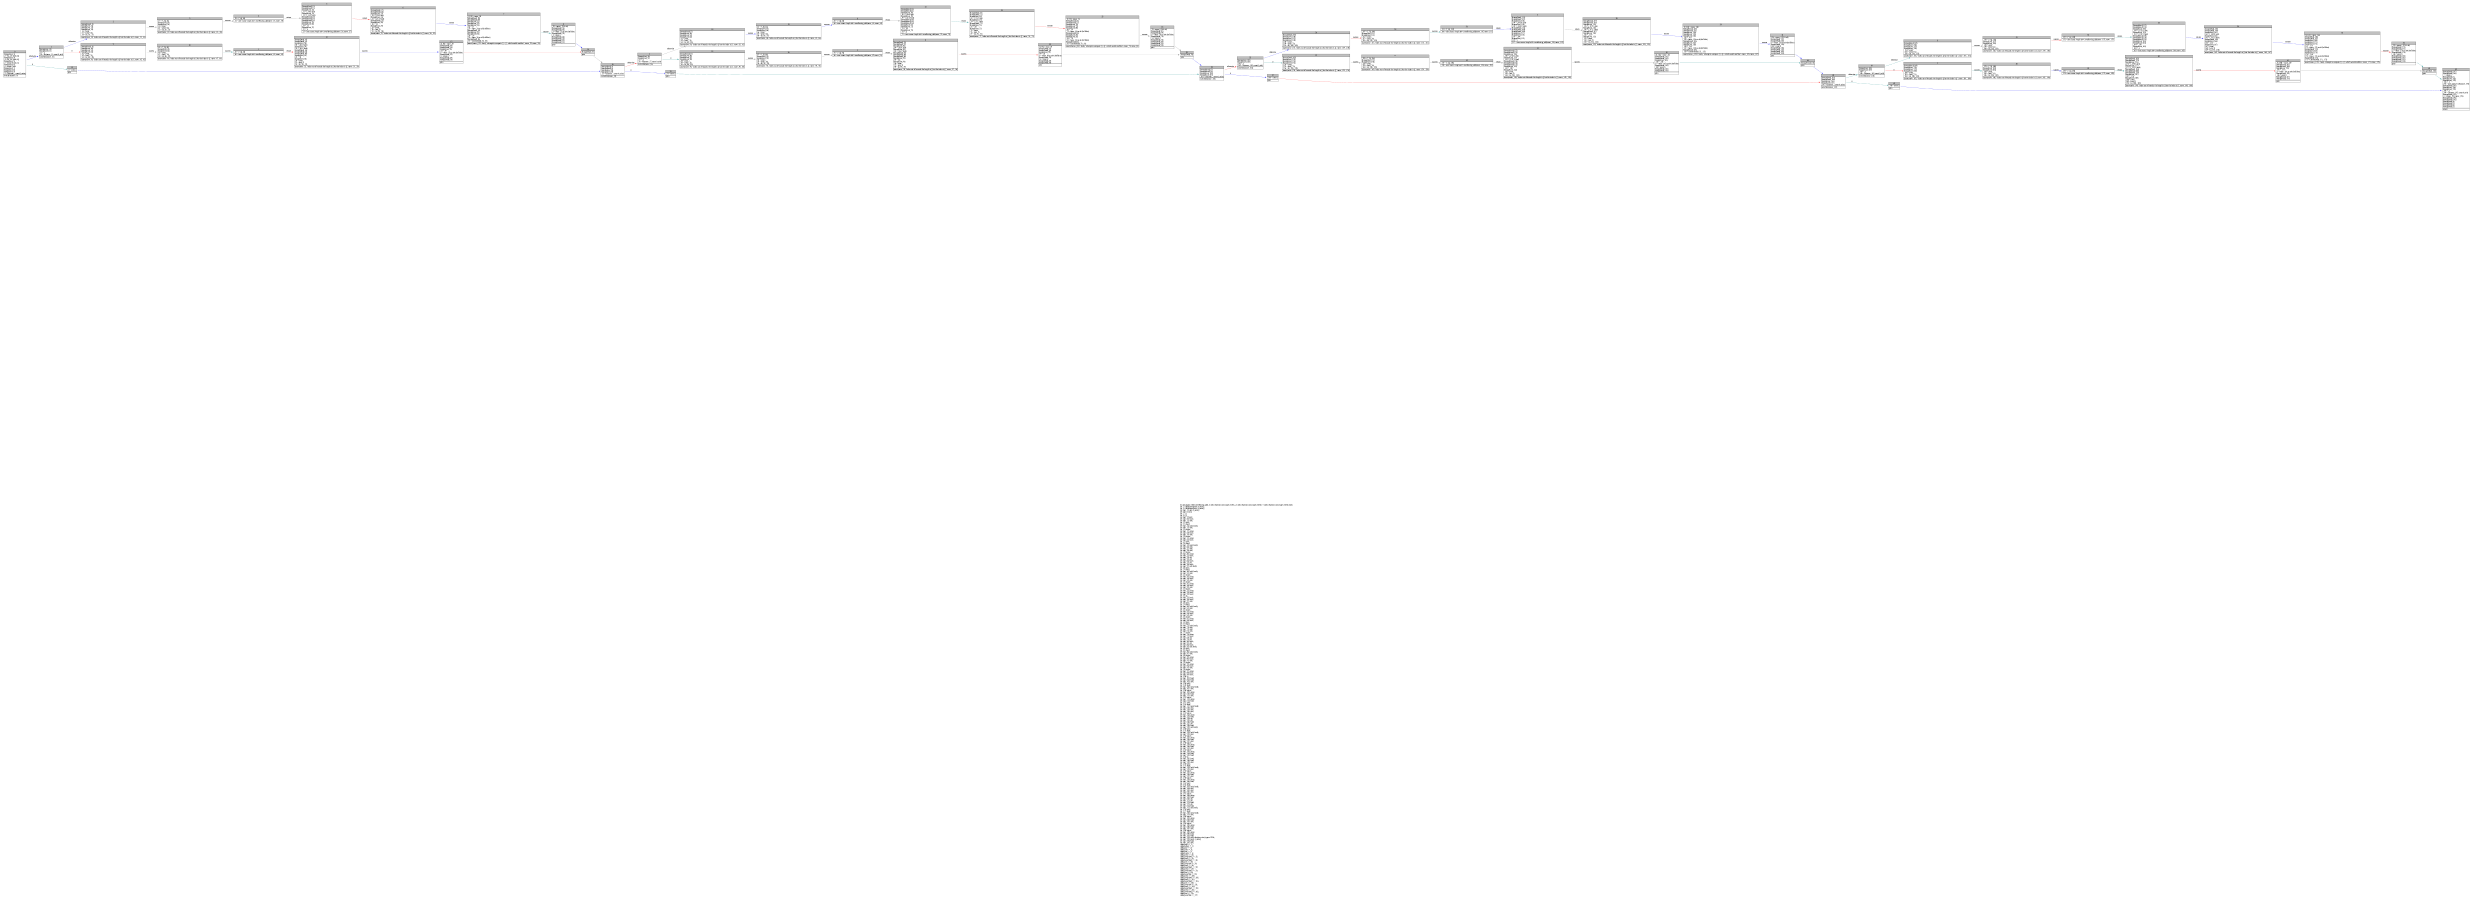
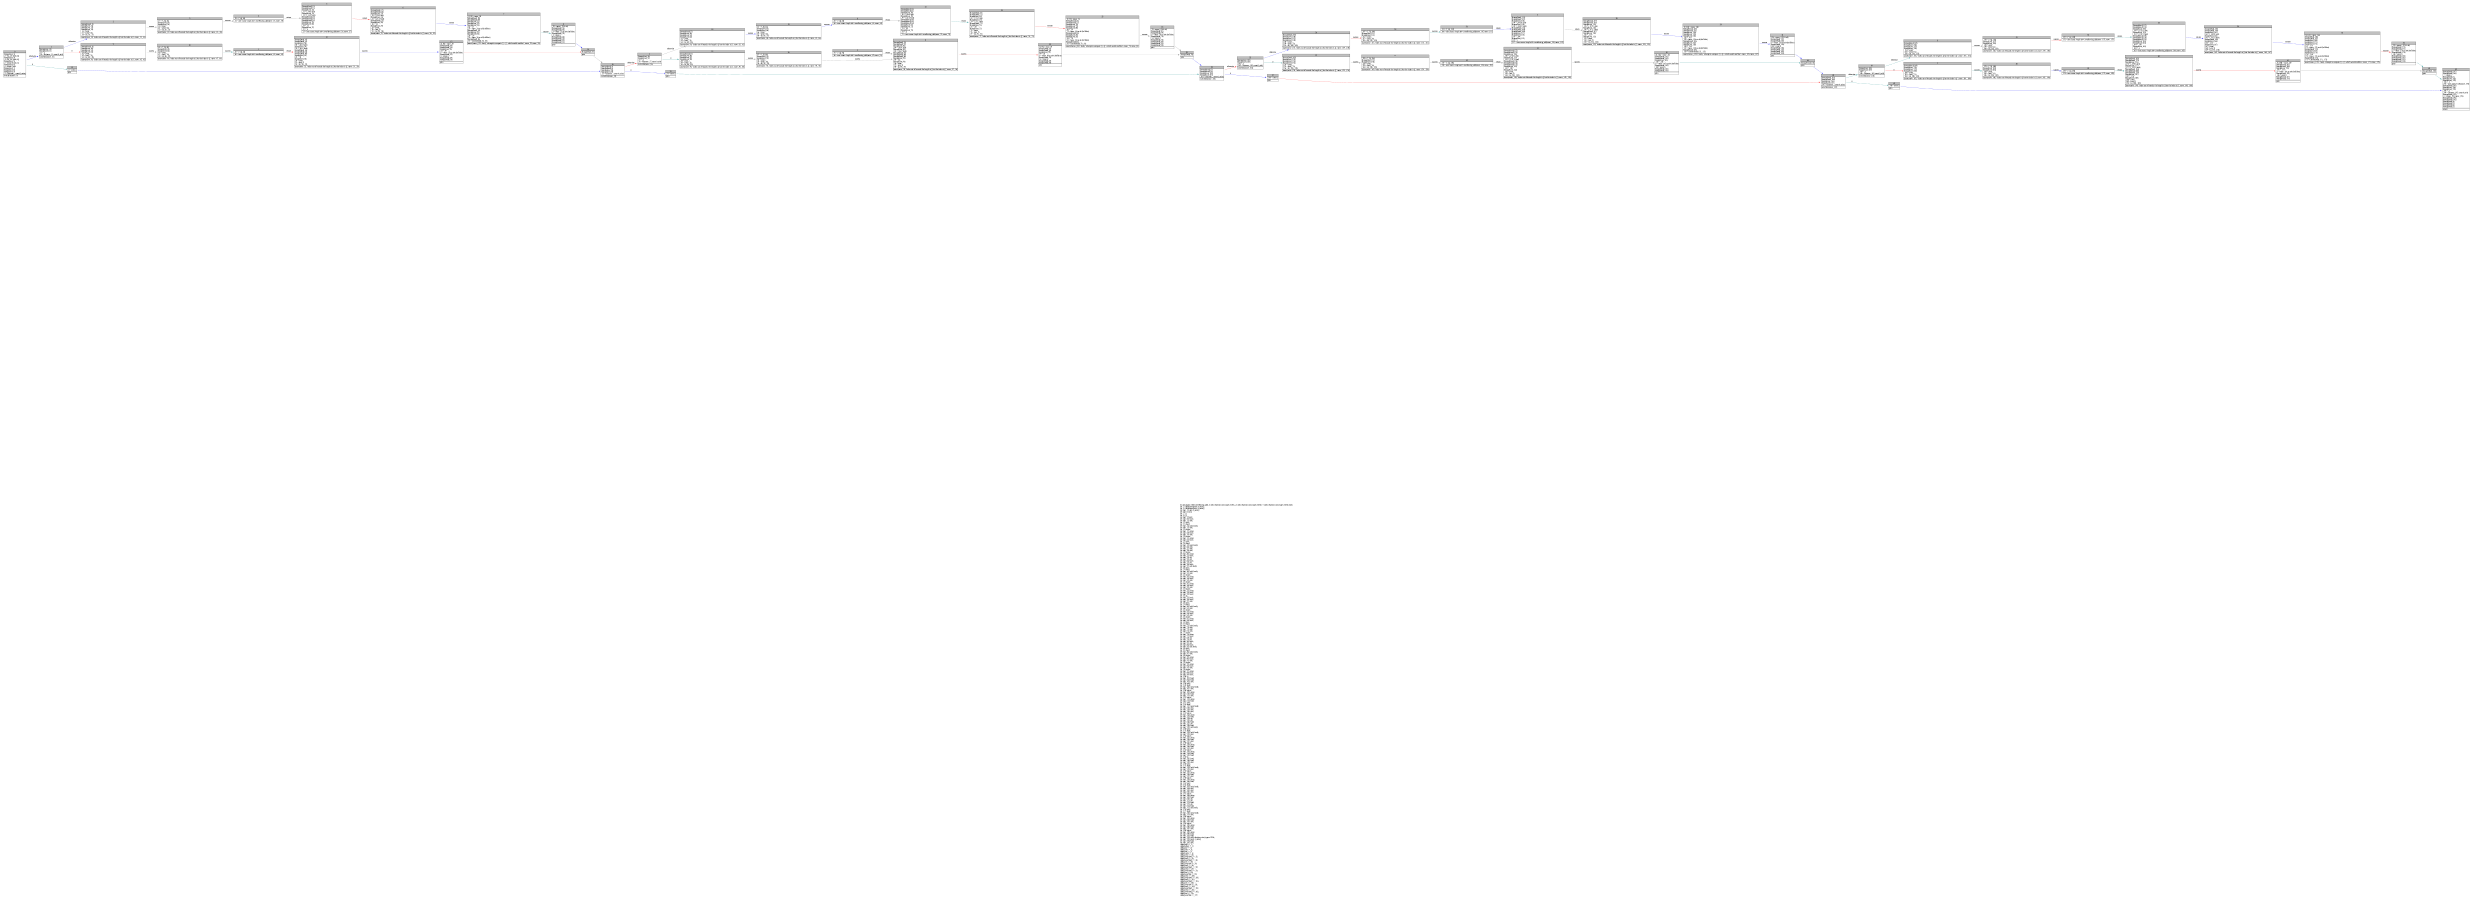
(827, 56) -> (857, 61)
